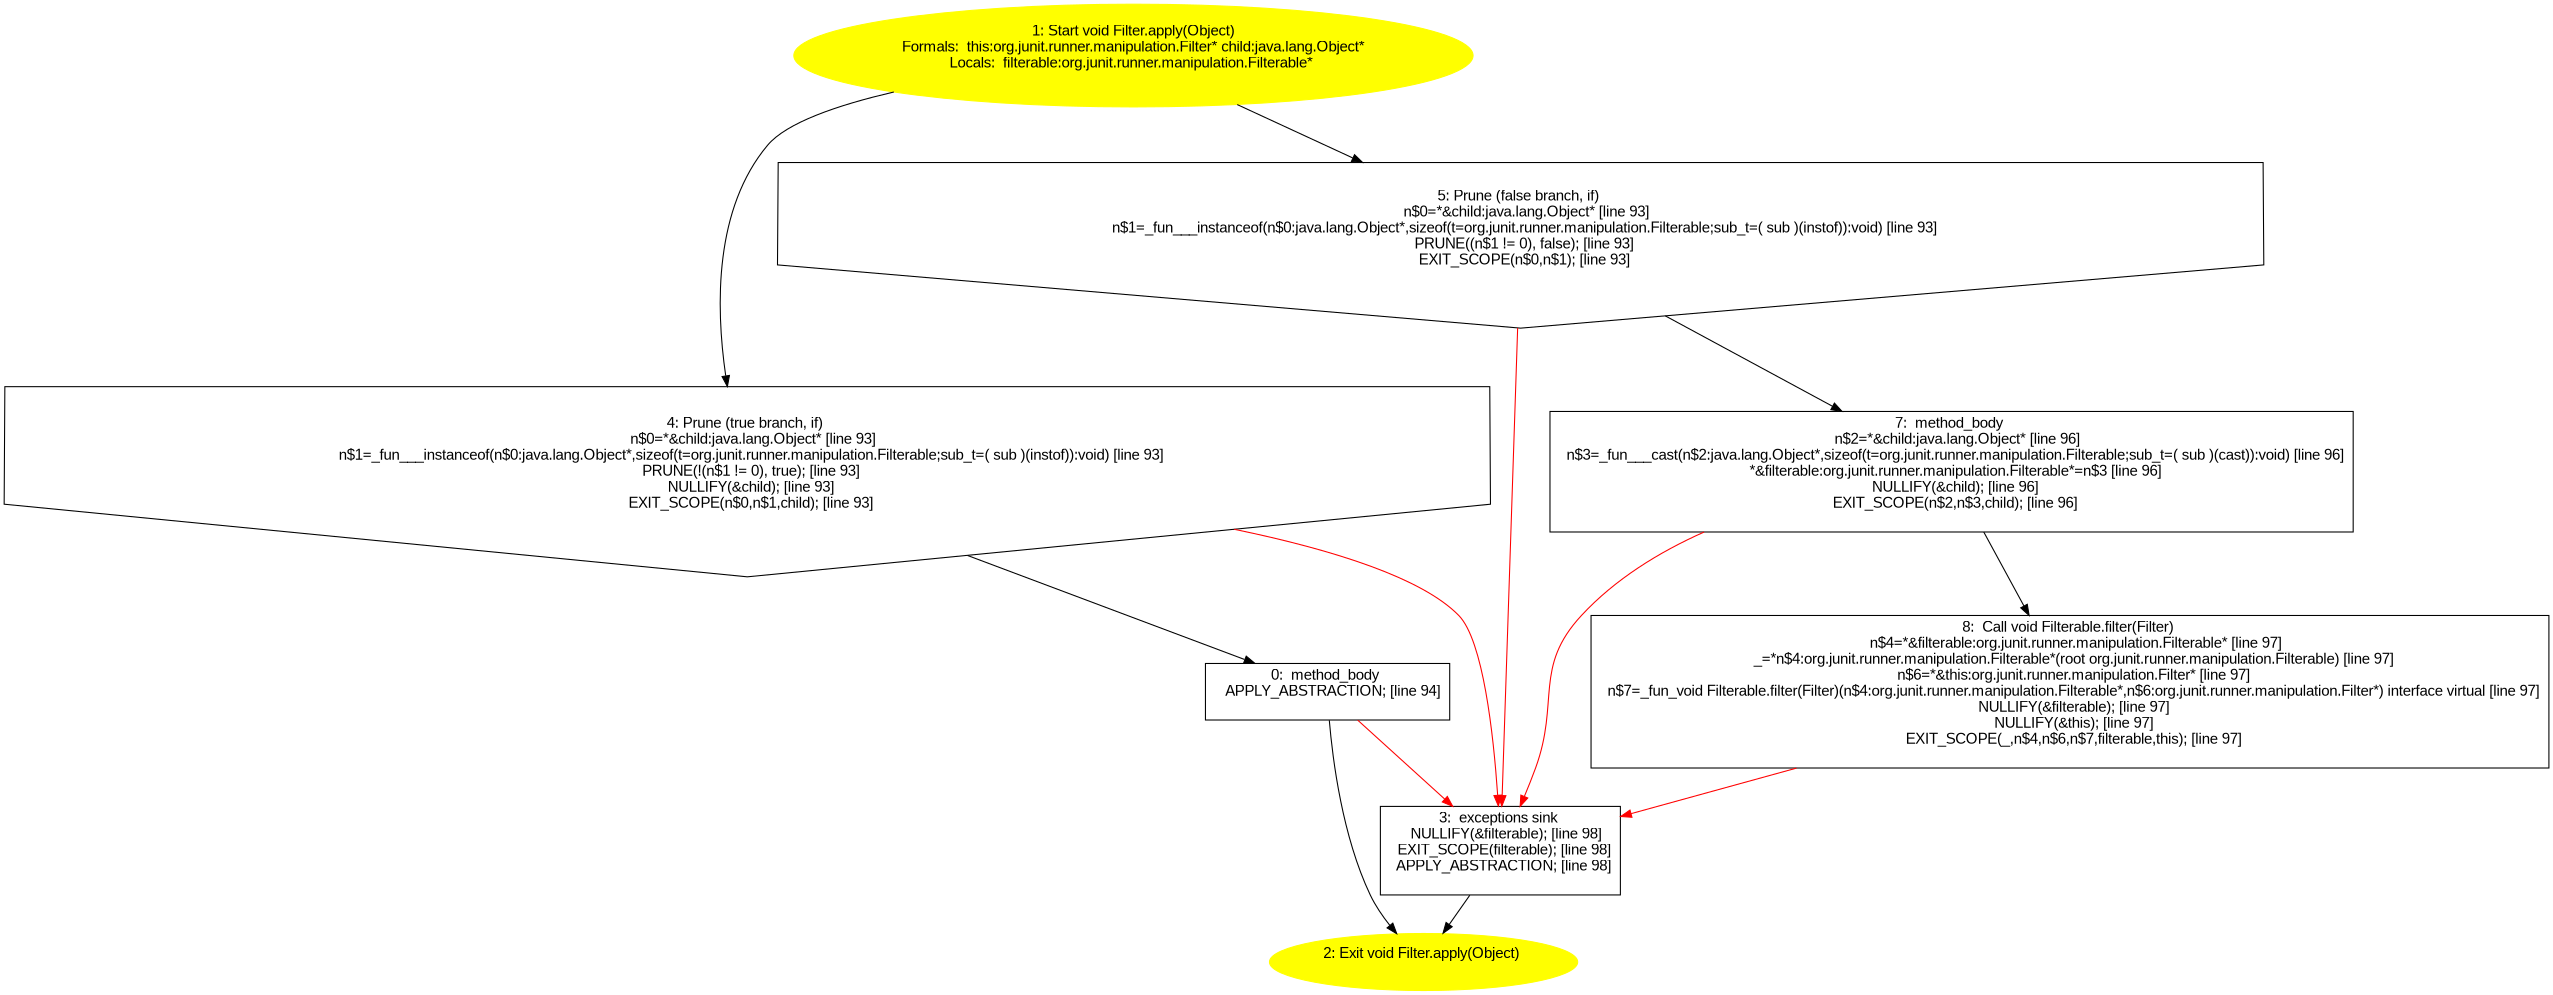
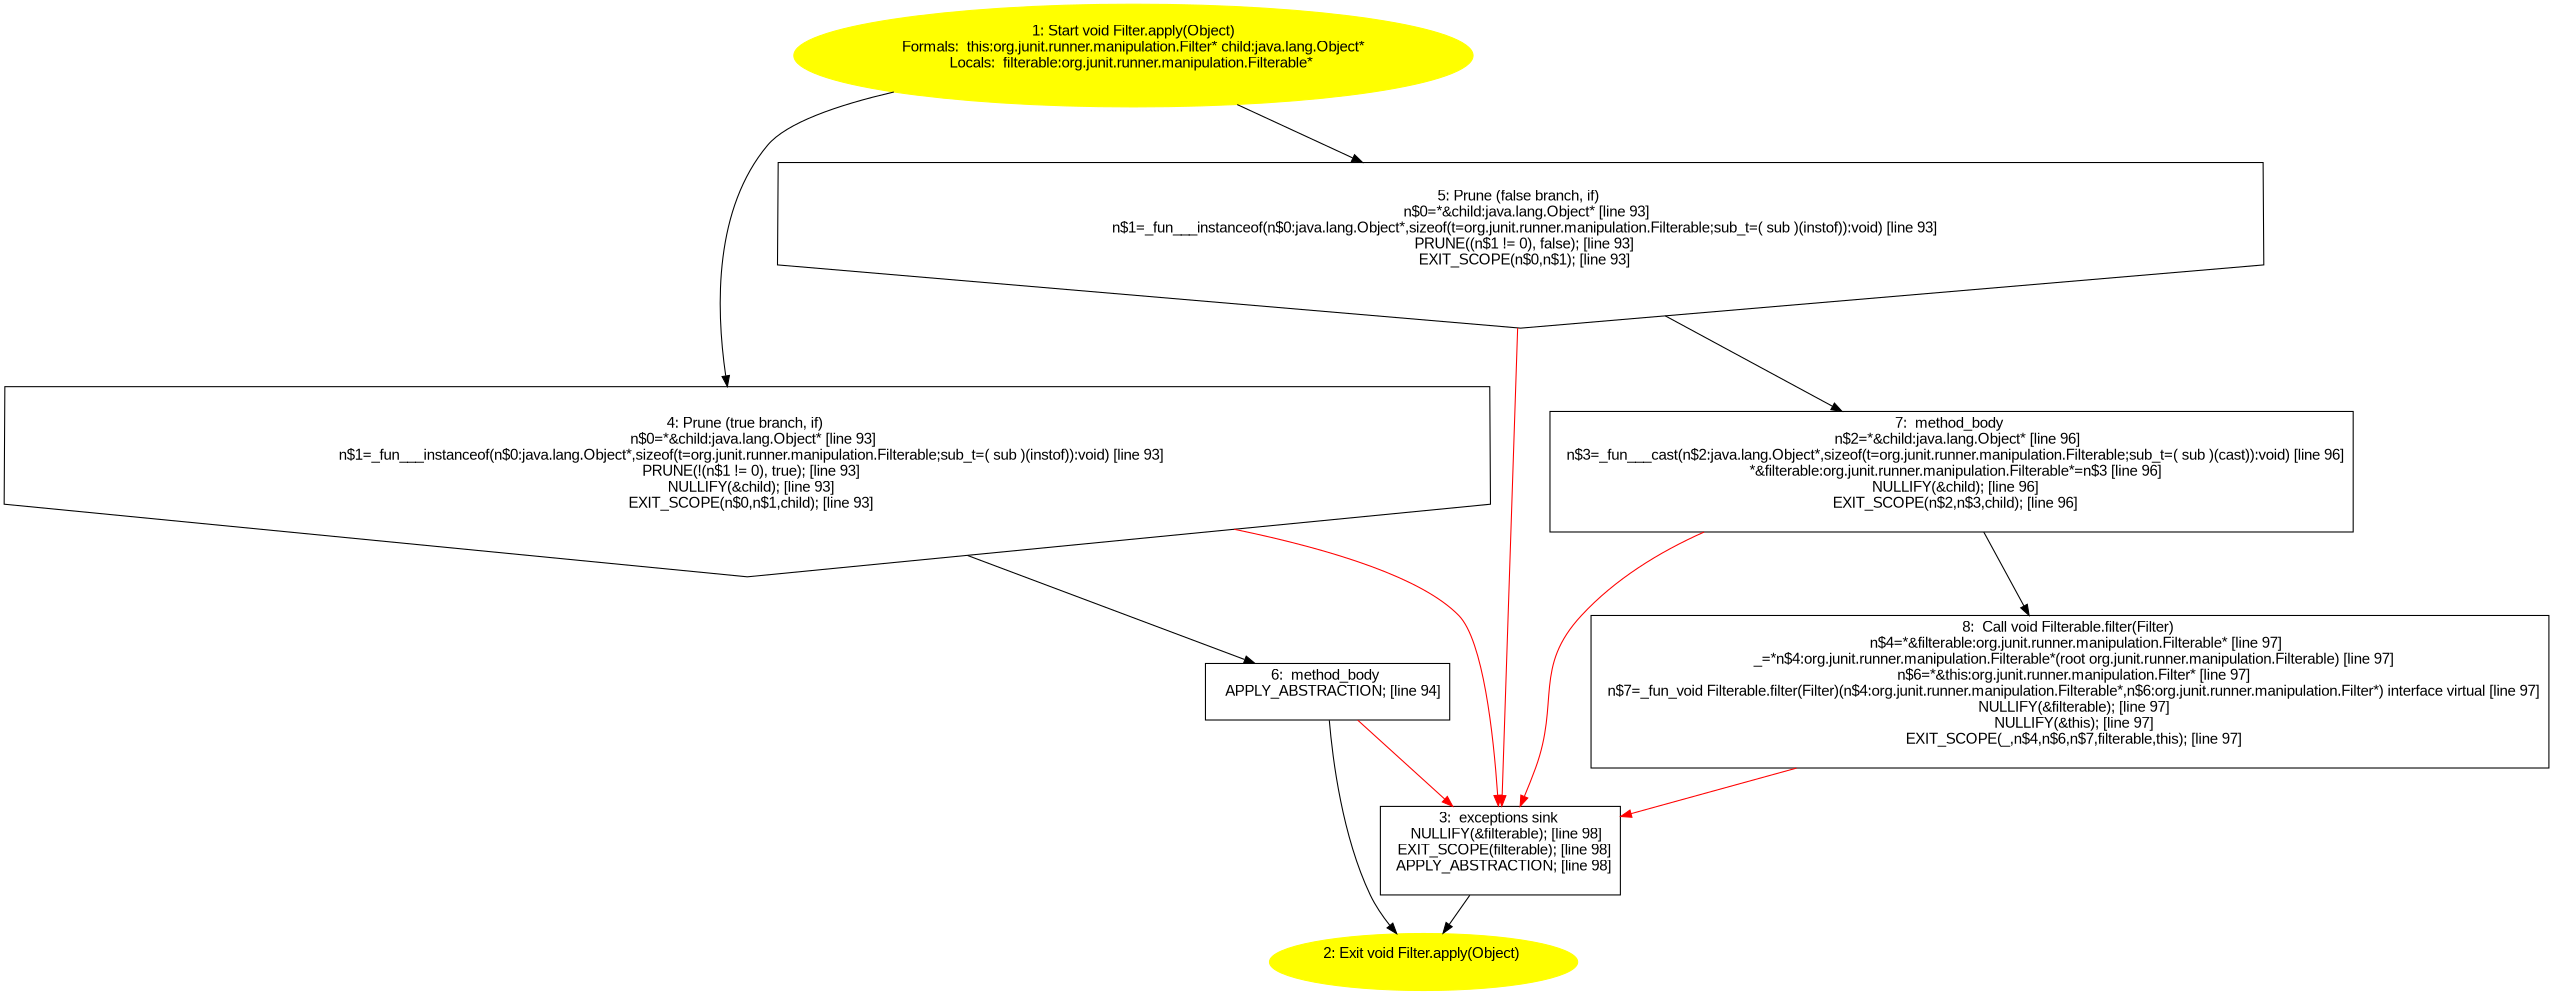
(1328, 692) -> (1328, 692)
